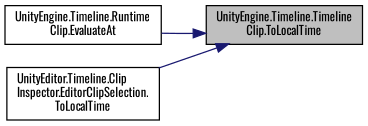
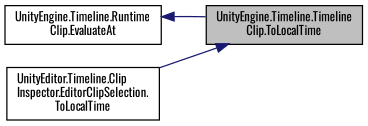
(177, 33) -> (190, 17)
